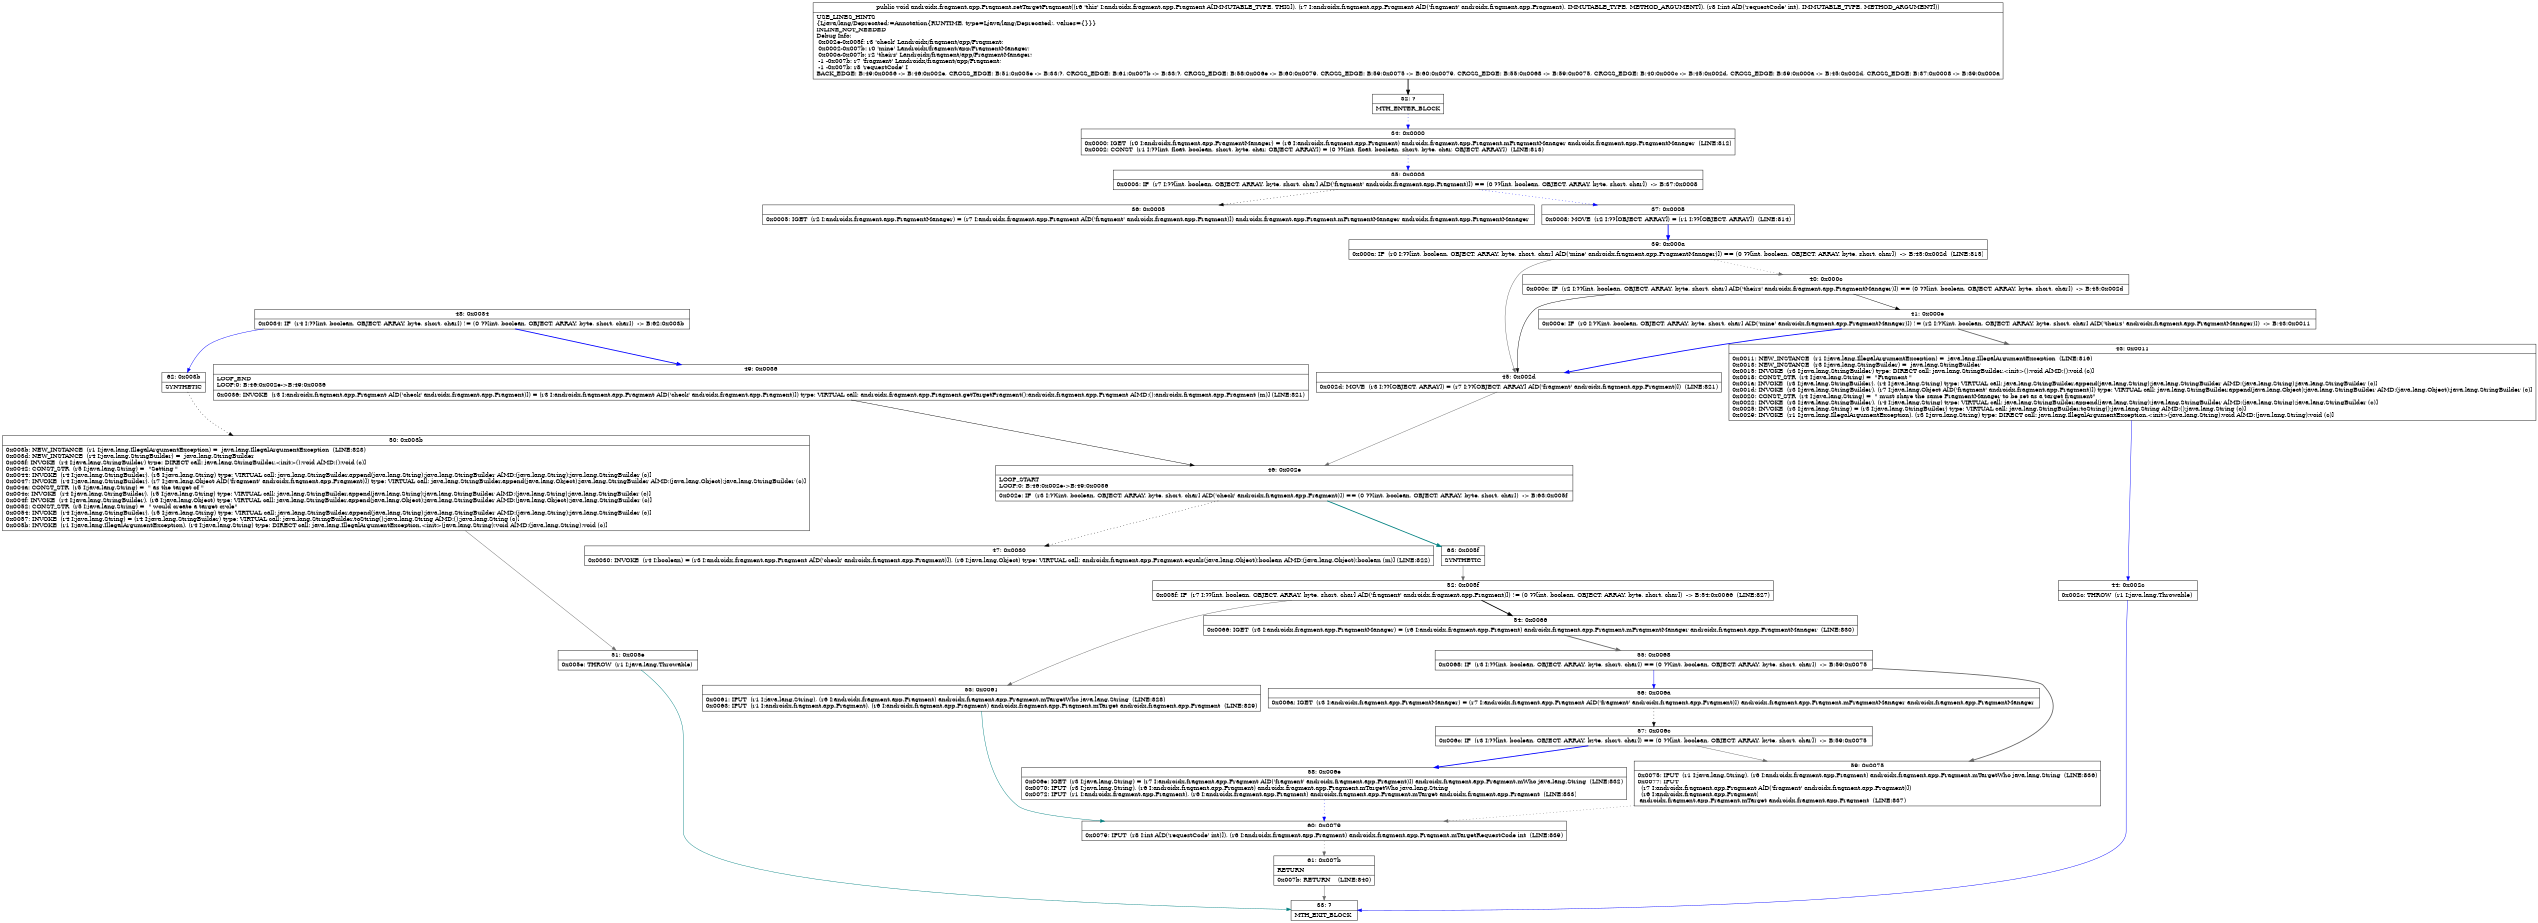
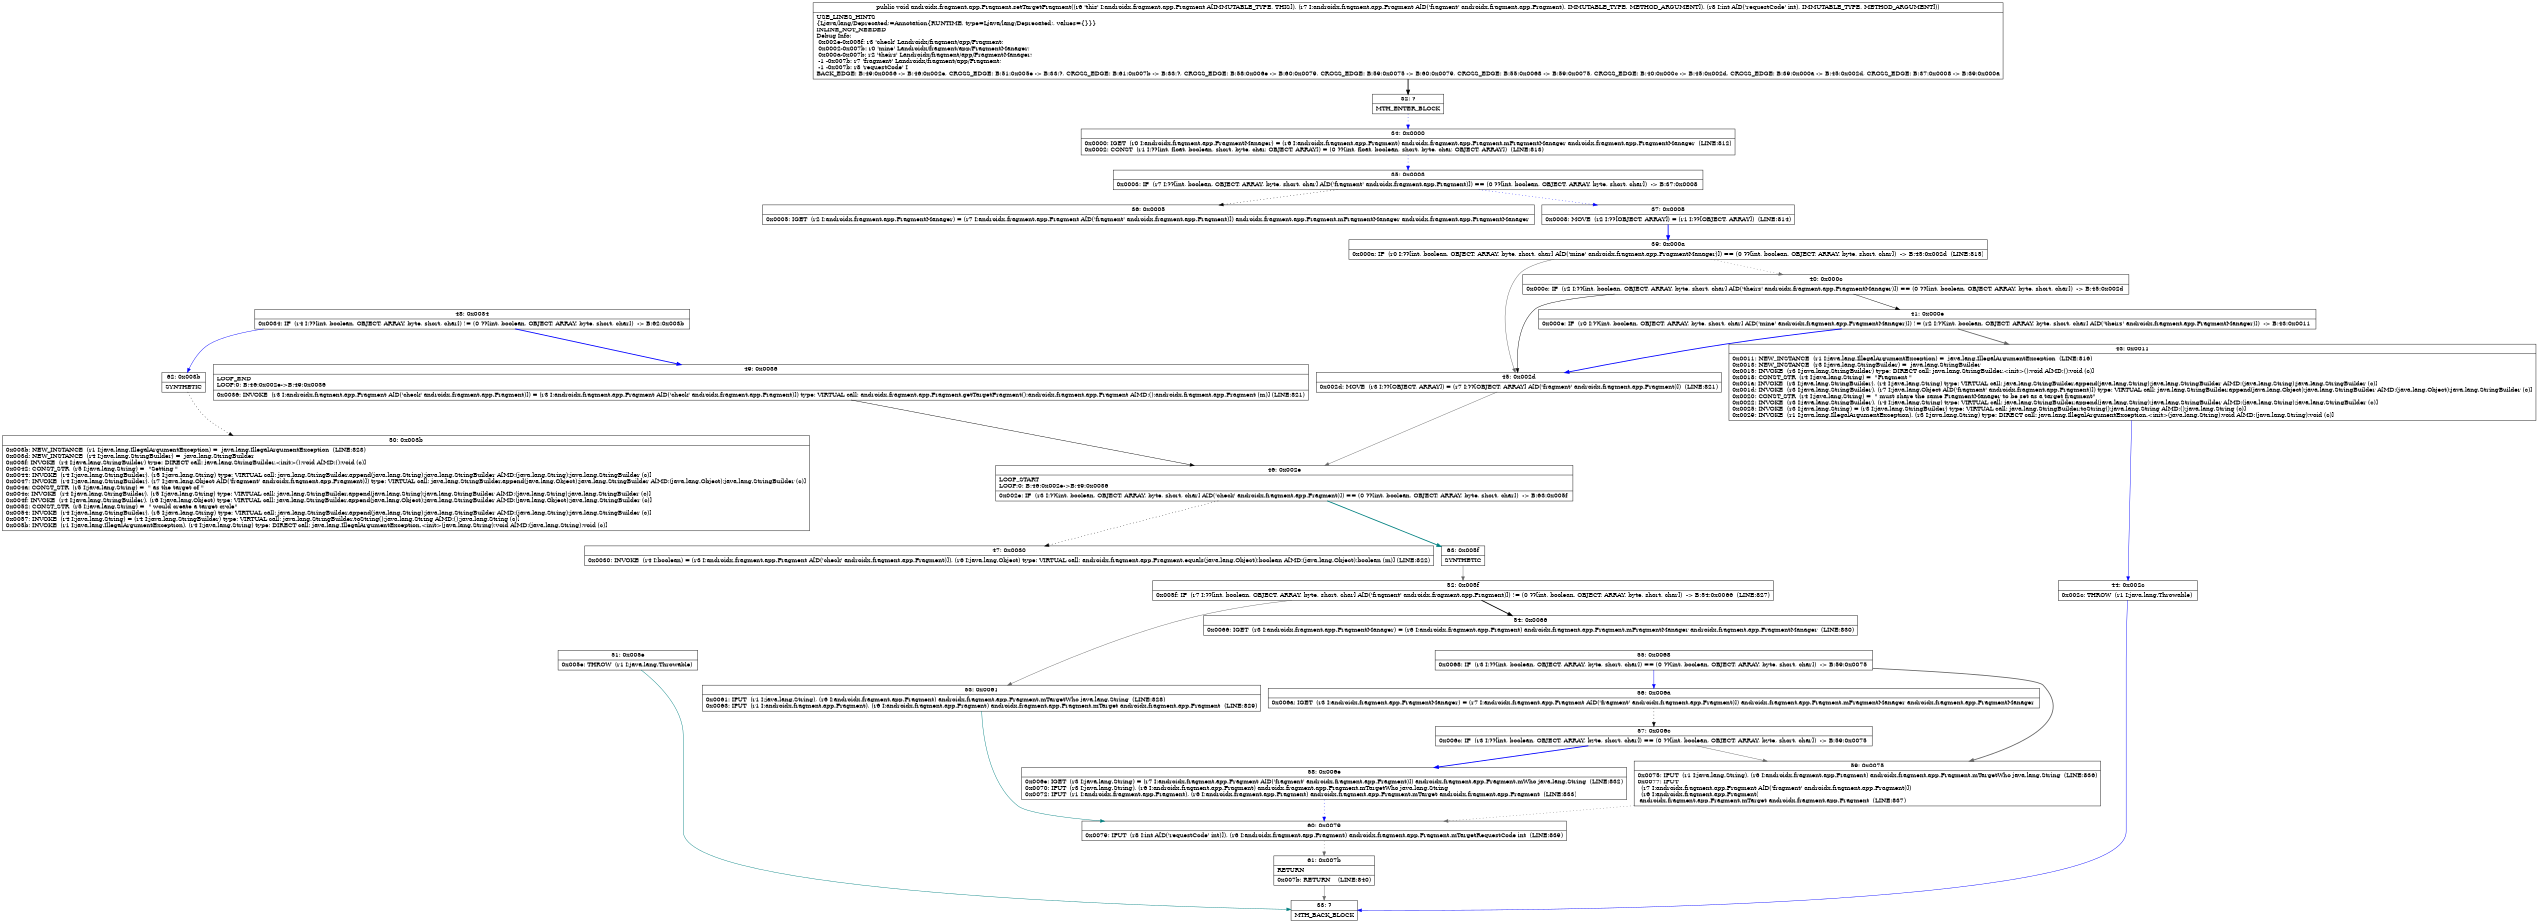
(539, 589) -> none
(1590, 642) -> none
(1323, 915) -> (1324, 915)
